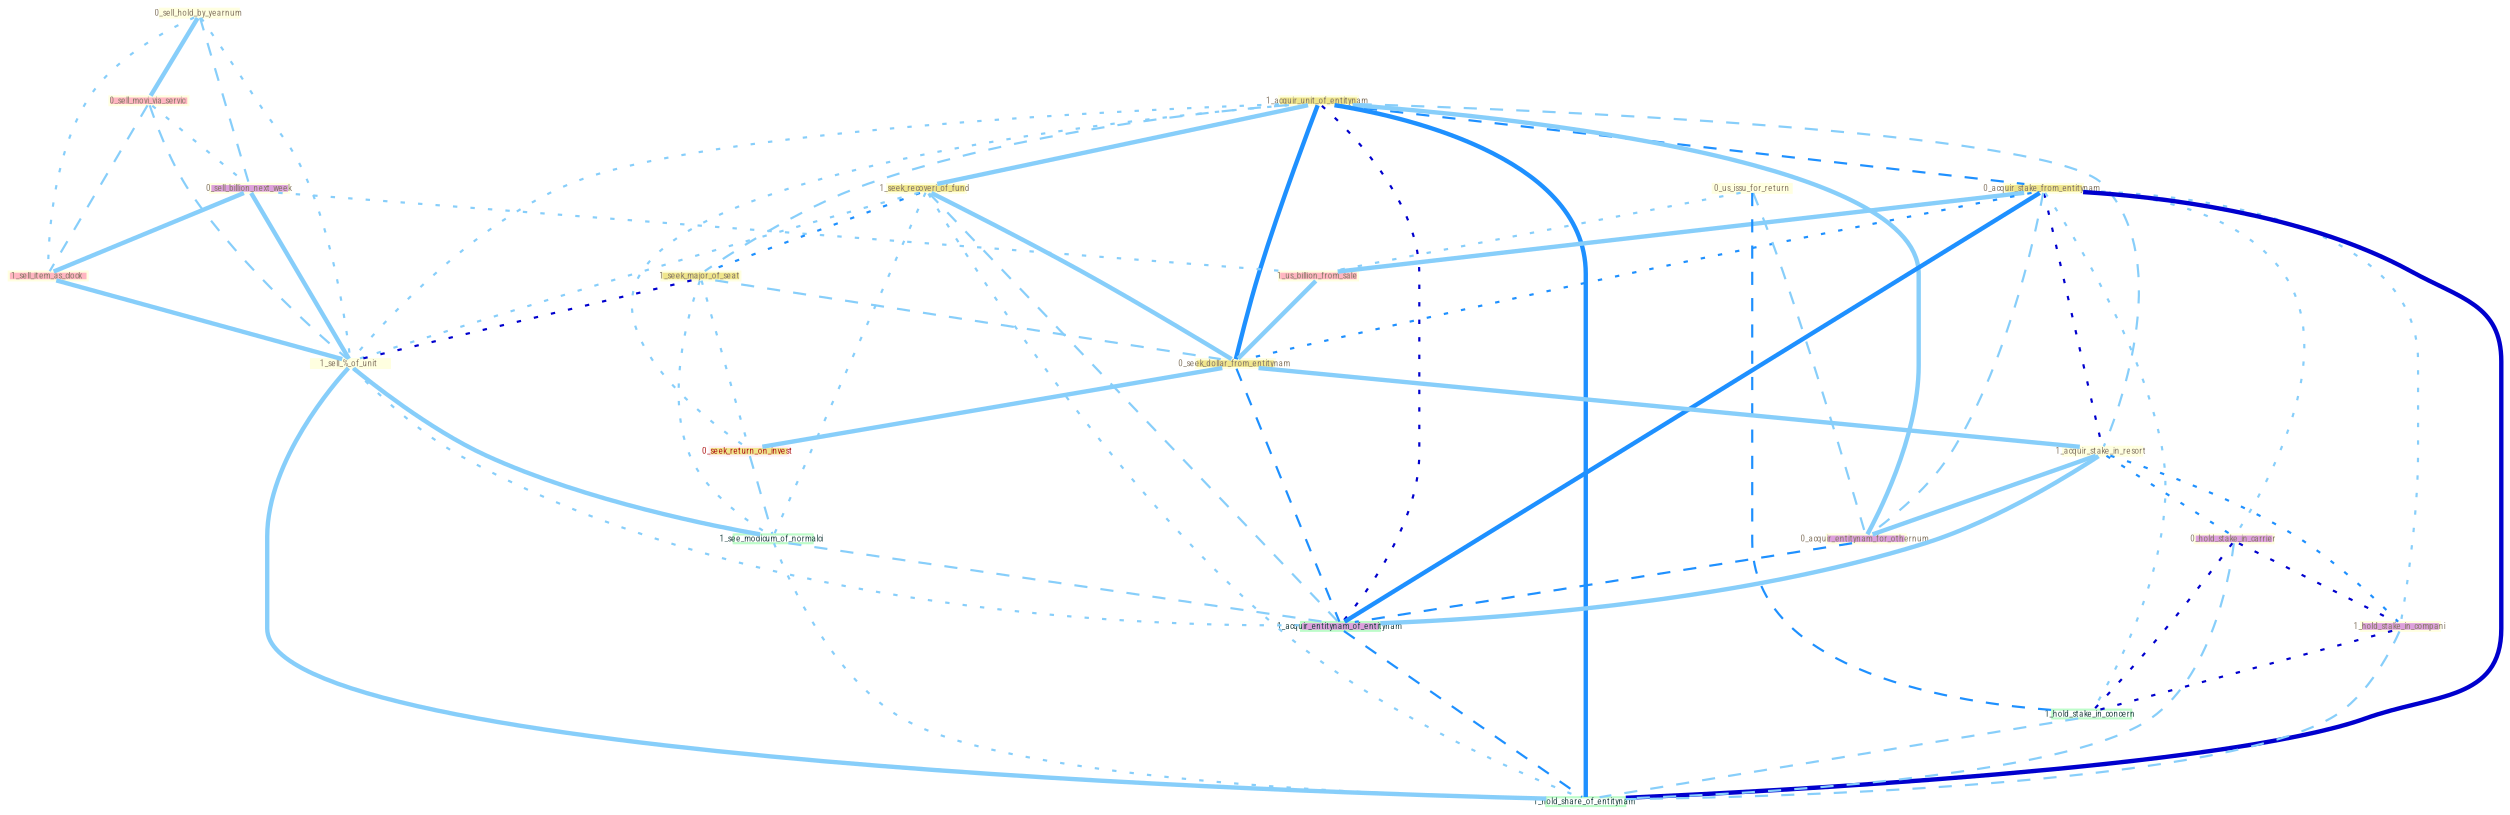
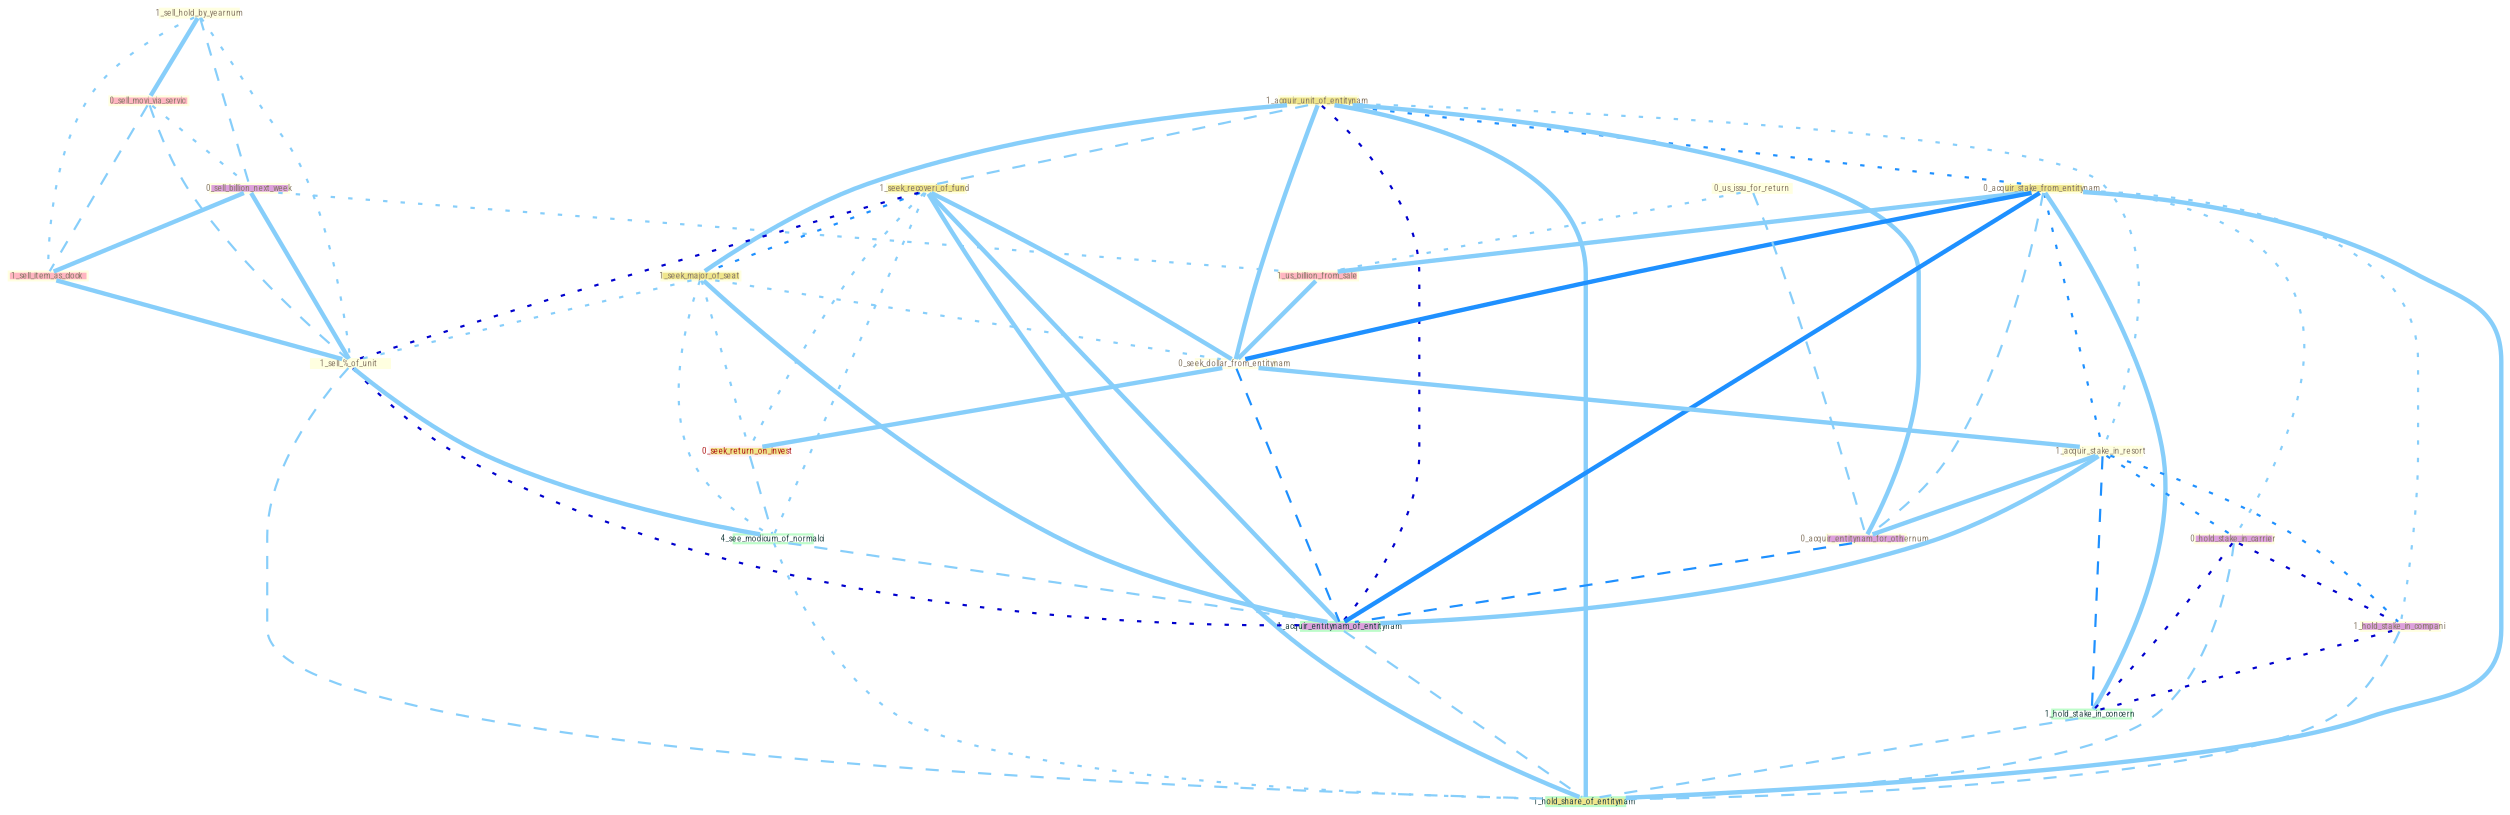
(199, 13) -> (199, 13)
(1871, 135) -> (1871, 135)
(782, 141) -> none
(1123, 145) -> (1123, 145)
(1767, 154) -> (1767, 154)
(844, 173) -> (827, 312)
(896, 175) -> (984, 151)
(1273, 231) -> (1273, 231)
(1638, 272) -> (1638, 272)
(623, 277) -> (637, 273)
(542, 316) -> (542, 316)
(968, 320) -> (968, 320)
(2073, 320) -> (2073, 320)
(1235, 364) -> (1235, 364)
(1586, 372) -> (1586, 372)
(1134, 408) -> (1134, 408)
(2161, 445) -> (2161, 445)
none -> (990, 499)
(1752, 536) -> (2097, 583)
(773, 539) -> (773, 539)
(1201, 555) -> (1201, 555)
(826, 582) -> (826, 582)
(2451, 694) -> (2451, 694)
(1463, 714) -> (1463, 714)
(753, 754) -> (753, 754)
(1586, 802) -> (1586, 802)
